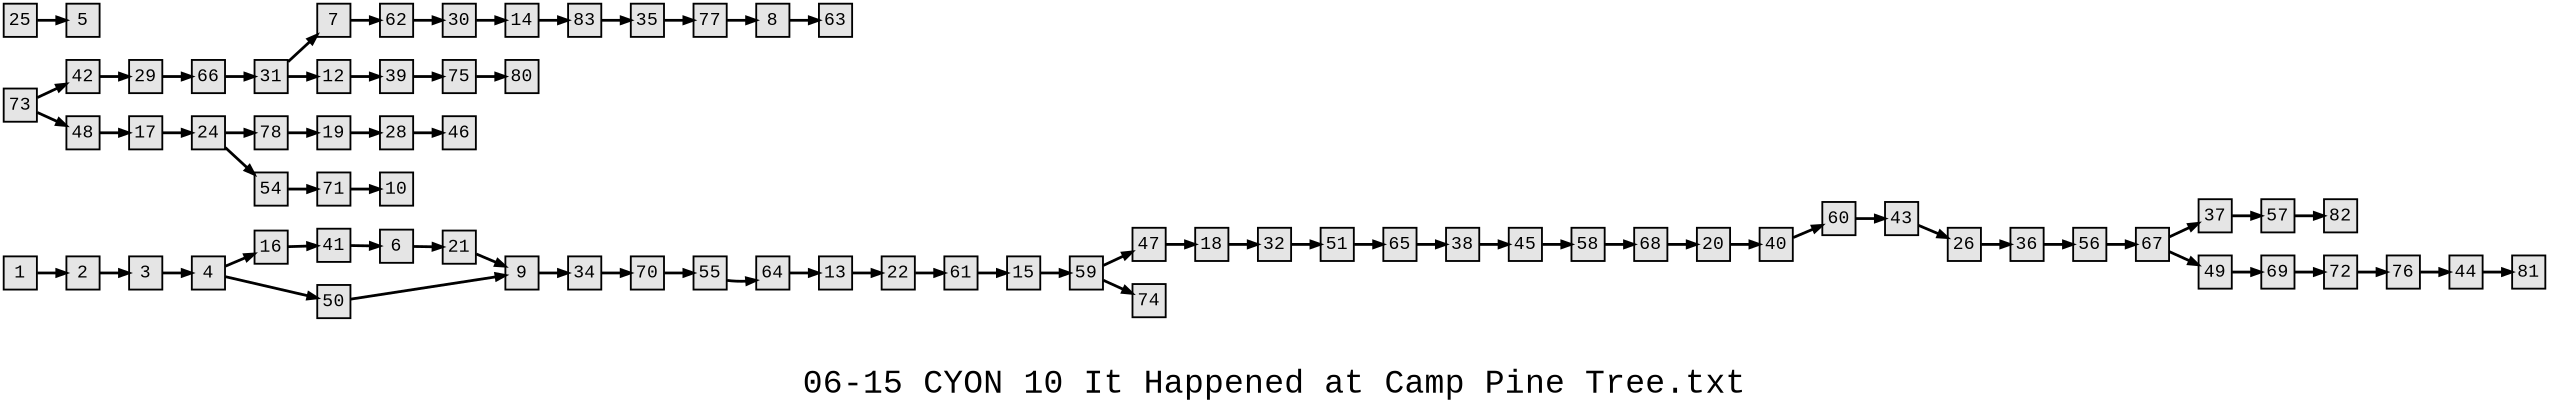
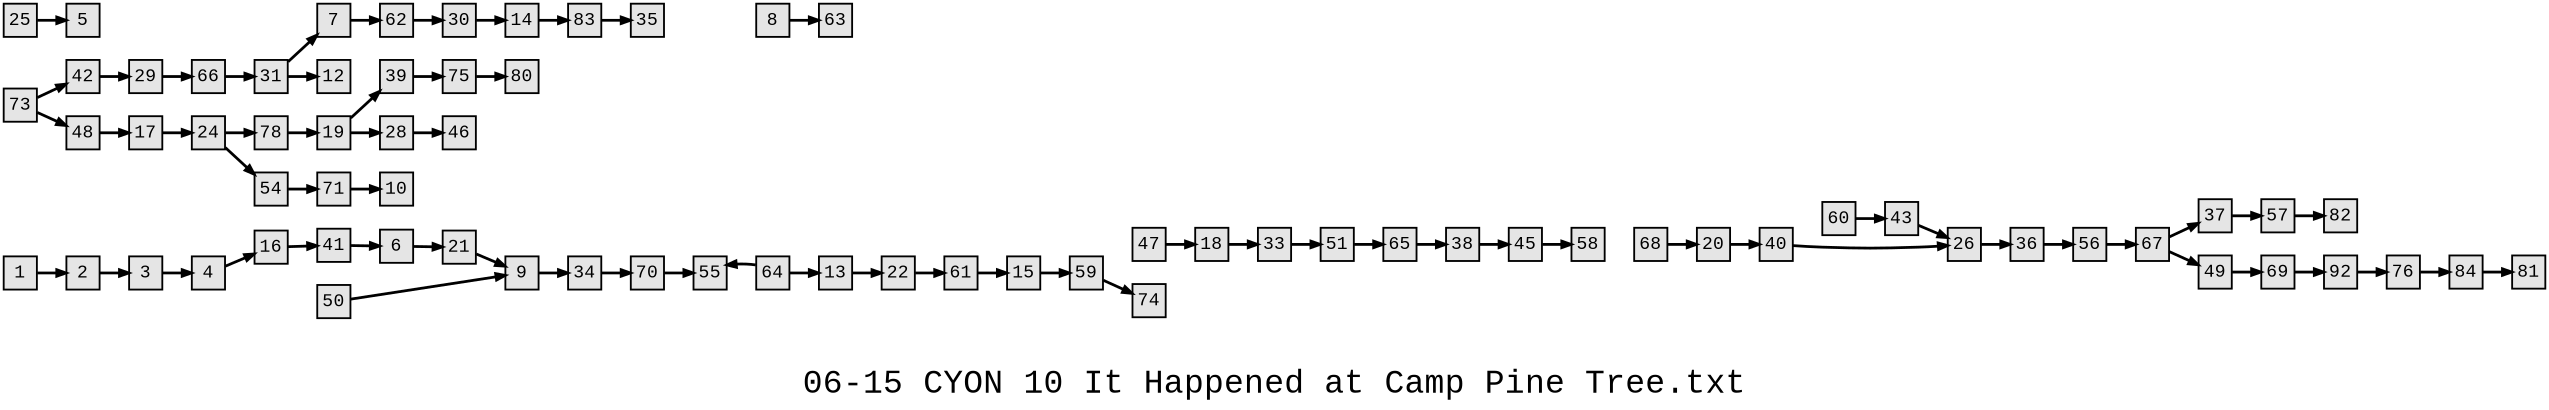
(710, 20) -> none
(361, 77) -> (362, 108)
(1803, 233) -> (1865, 248)
(1275, 244) -> (1275, 244)
(1615, 244) -> none
(1113, 261) -> none
(2341, 272) -> (2341, 272)
(2466, 272) -> (2466, 272)
(737, 281) -> (746, 264)
(267, 286) -> none
